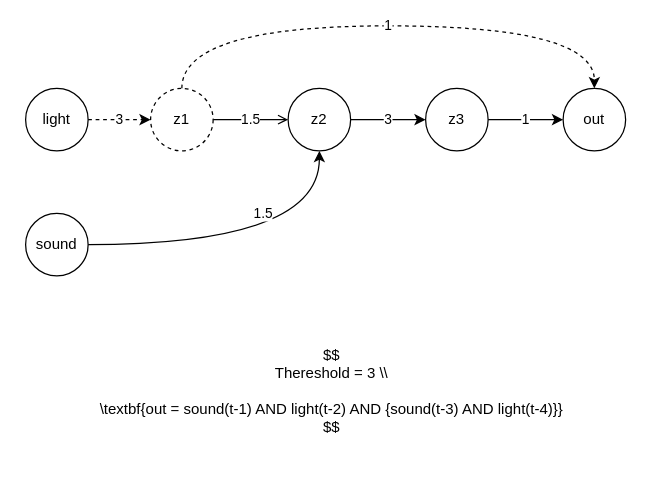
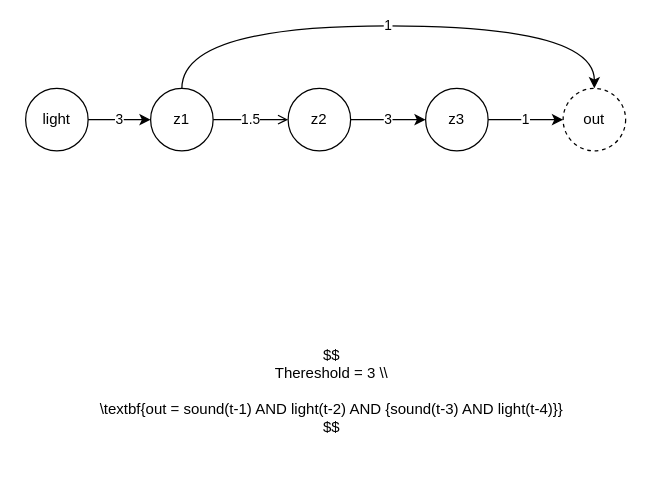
(272, 33) -> (272, 33)
(115, 119) -> (115, 119)
(182, 119) -> (182, 119)
(594, 119) -> (594, 119)
(221, 234) -> none
(57, 244) -> none
